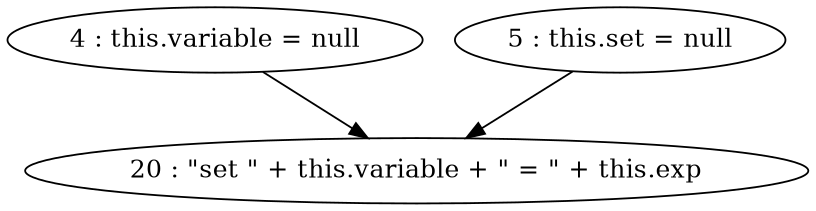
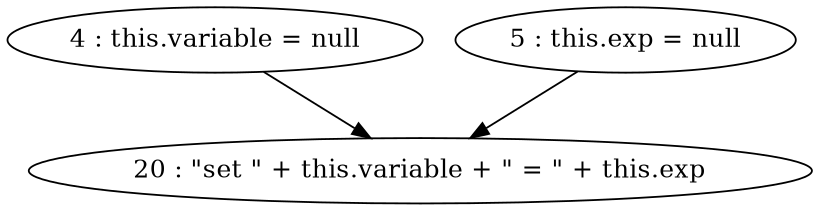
(620, 40) -> (626, 40)
